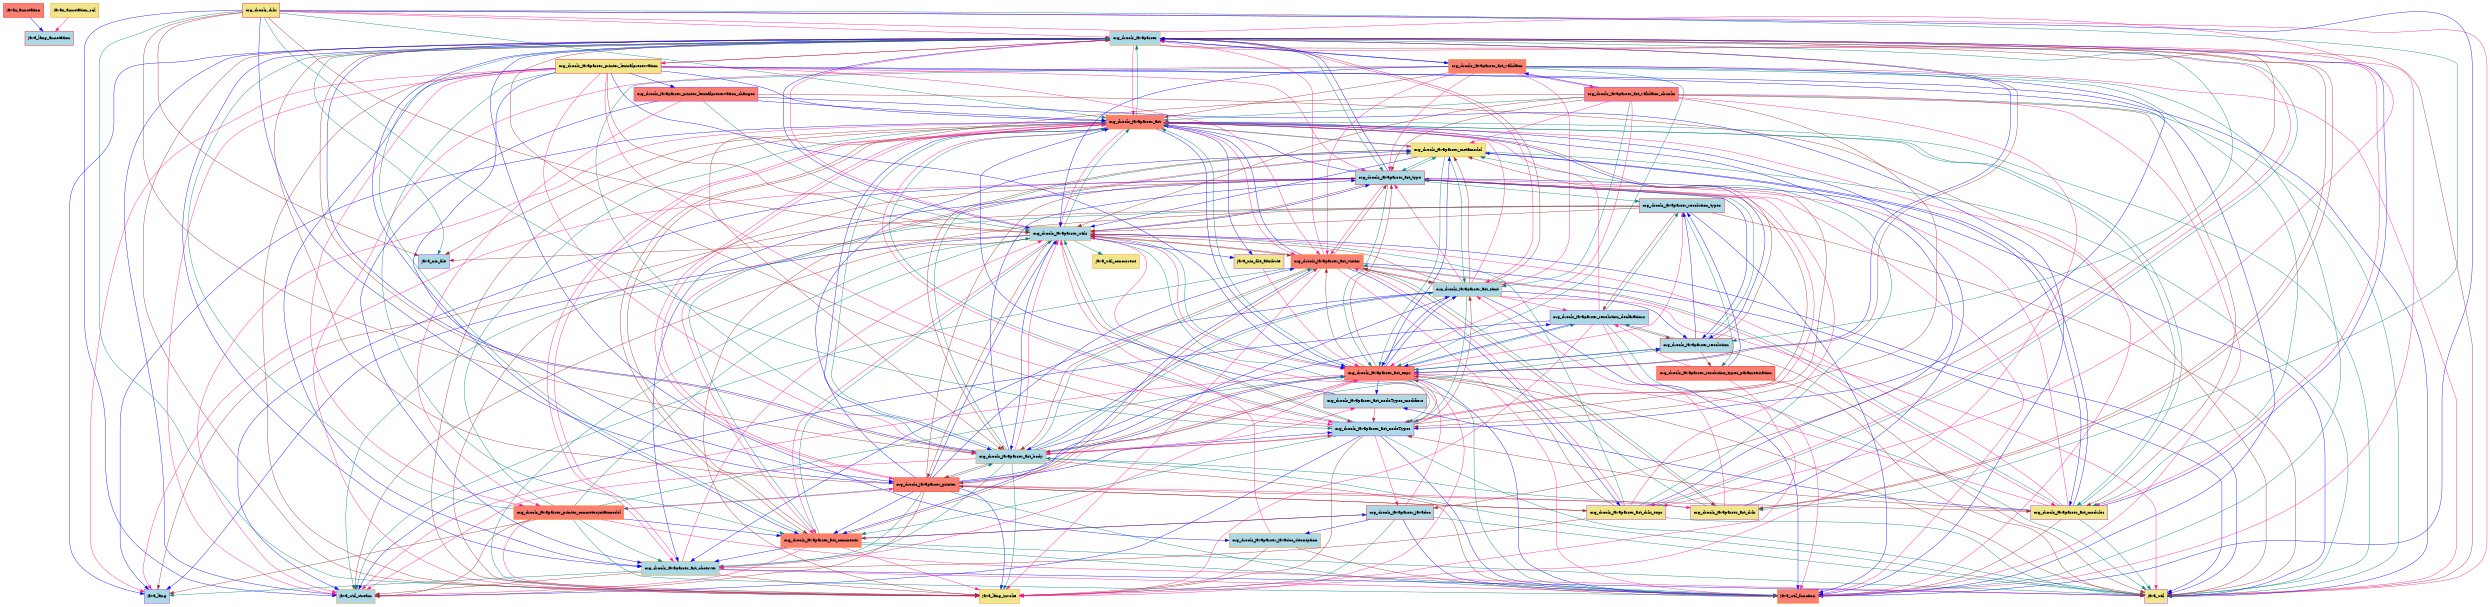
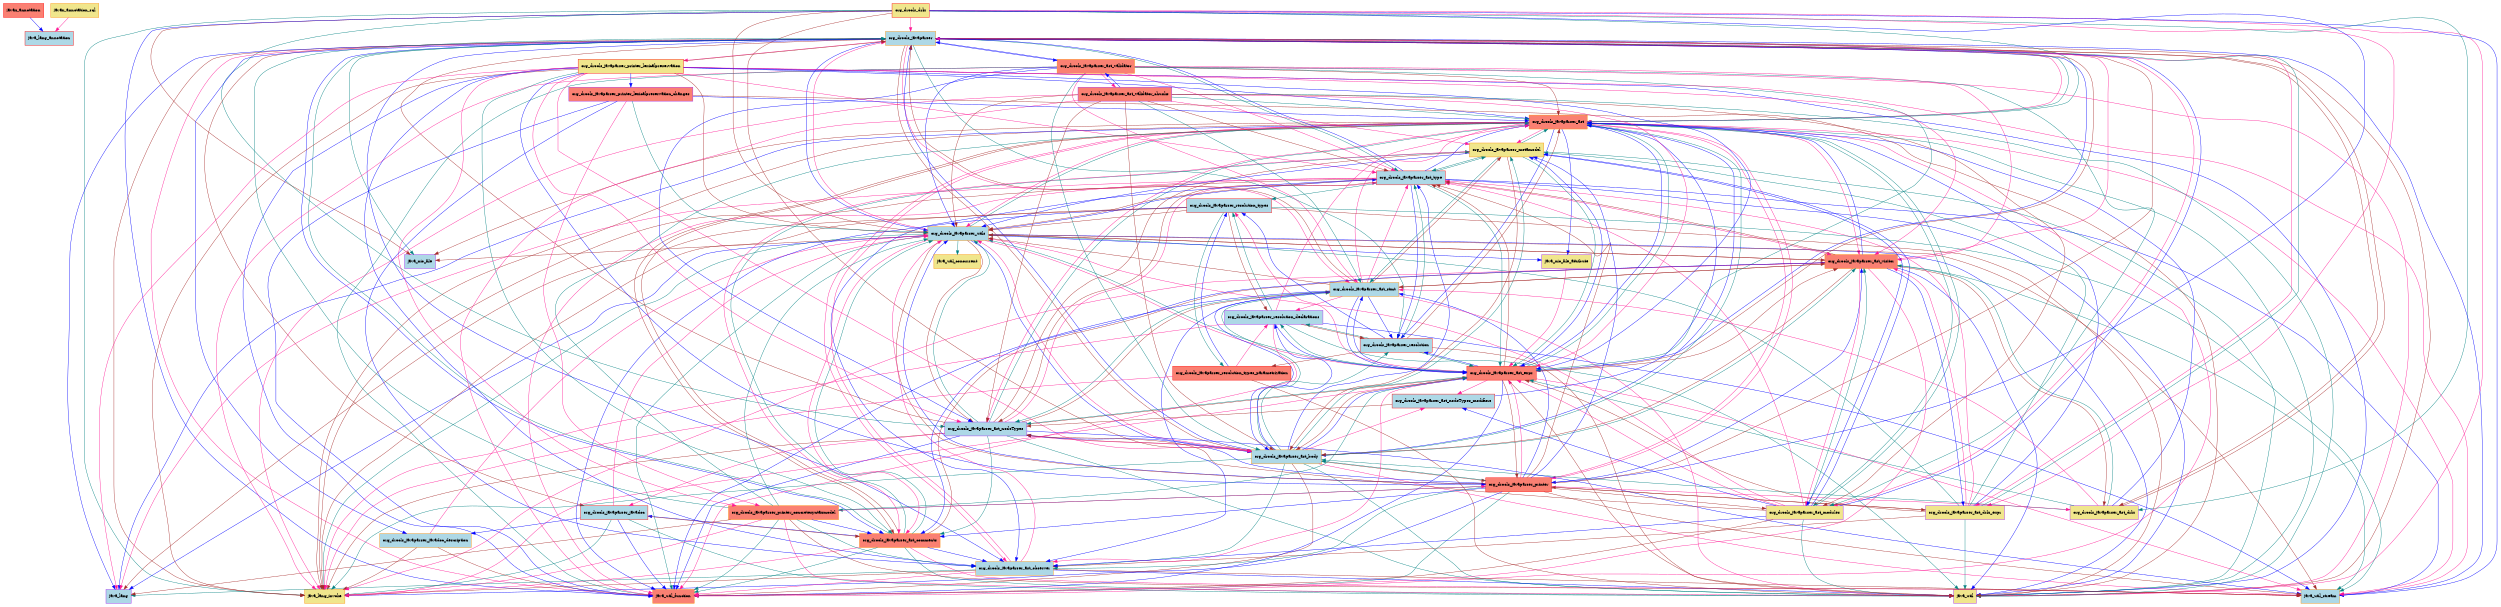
(1378, 385) -> (1474, 386)
none -> (1412, 543)
